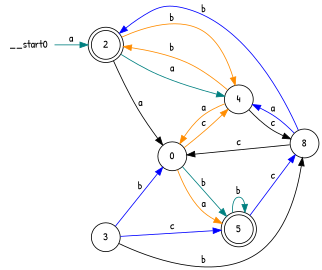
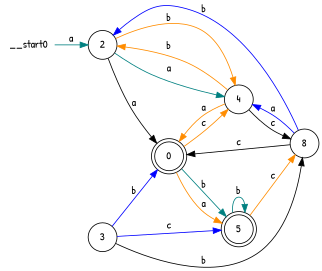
(106, 45) -> (103, 45)
(172, 156) -> (169, 156)
(270, 188) -> (270, 188)
